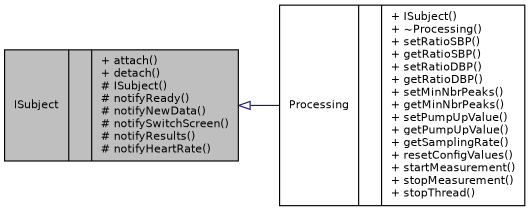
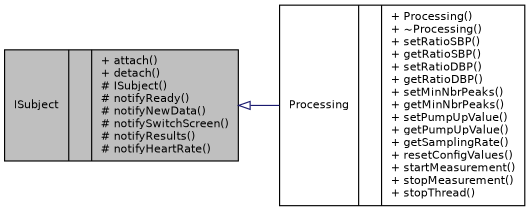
(424, 17) -> (432, 17)
